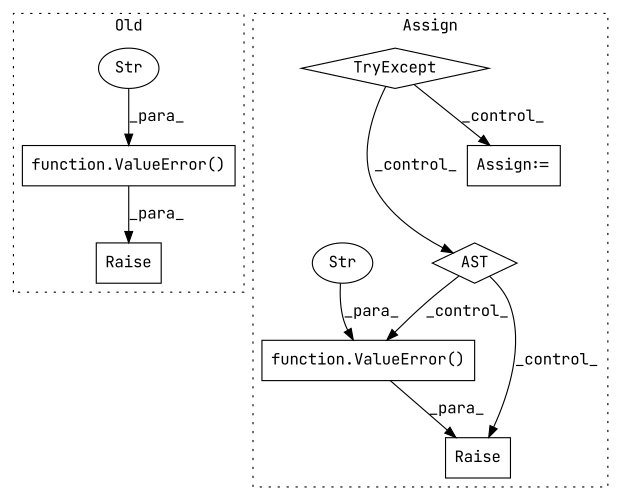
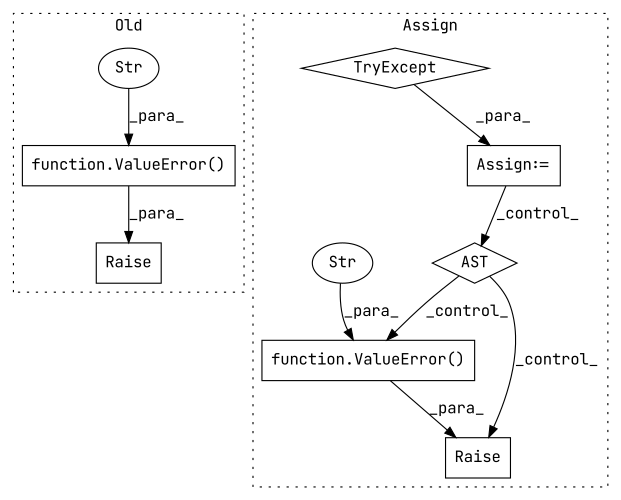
(503, 117) -> (503, 117)
(372, 182) -> (496, 211)
